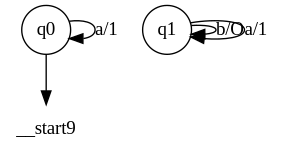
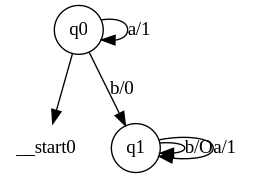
none -> (104, 83)
(46, 129) -> (46, 148)
